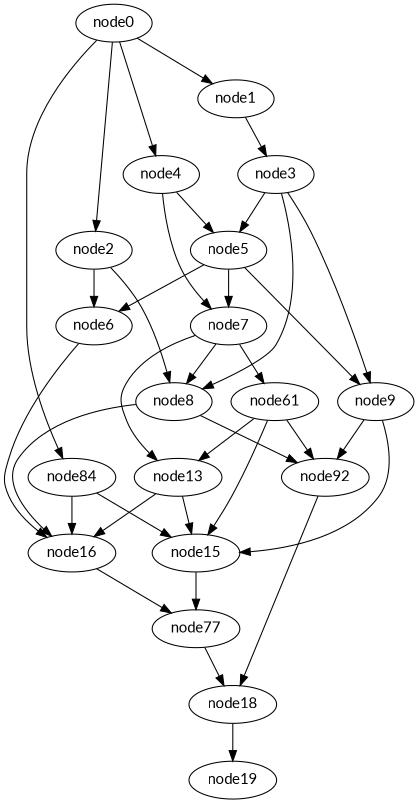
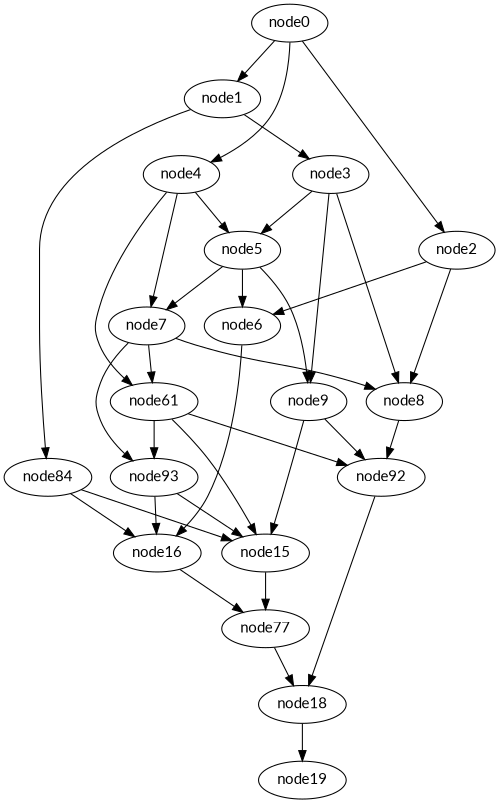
(27, 237) -> (41, 240)
none -> (109, 282)
(36, 440) -> none
(178, 477) -> (154, 477)
